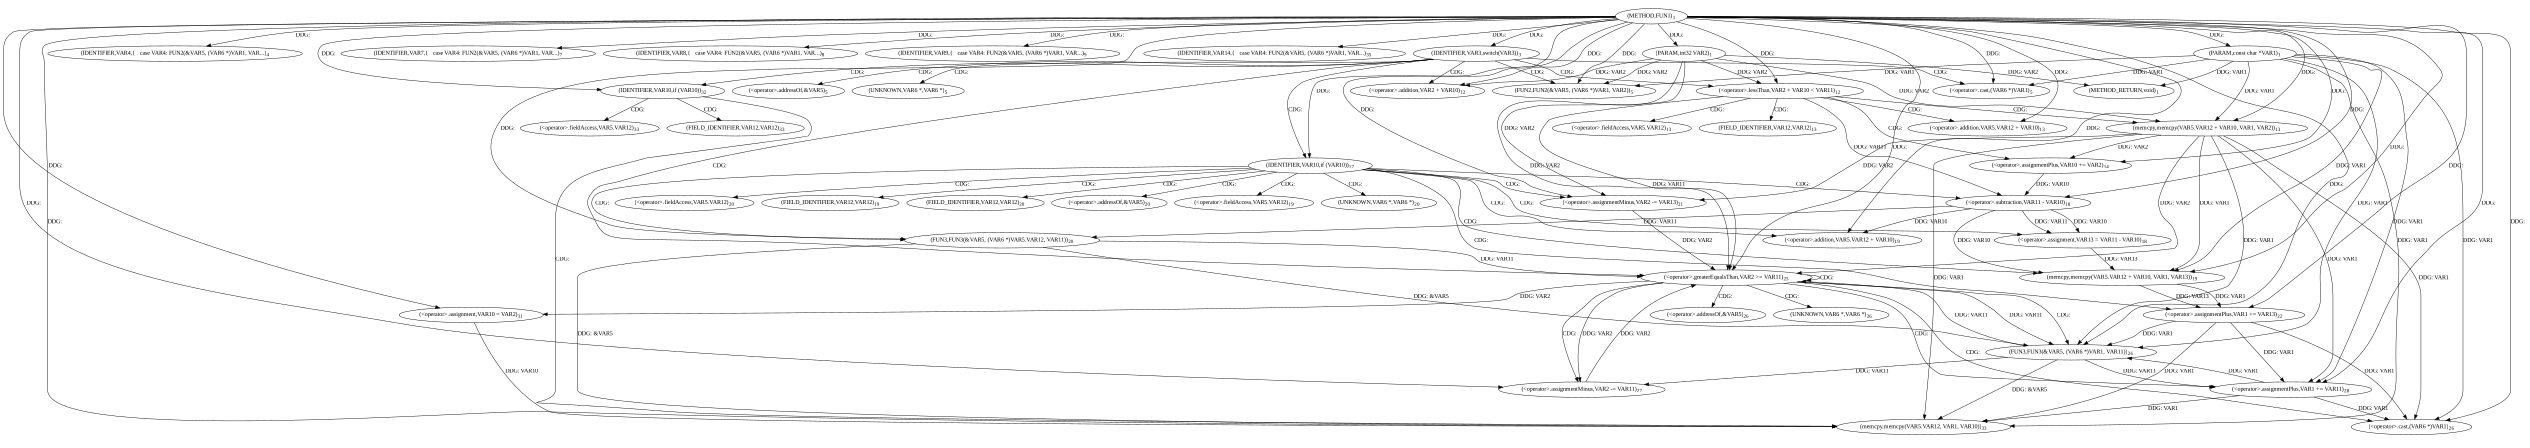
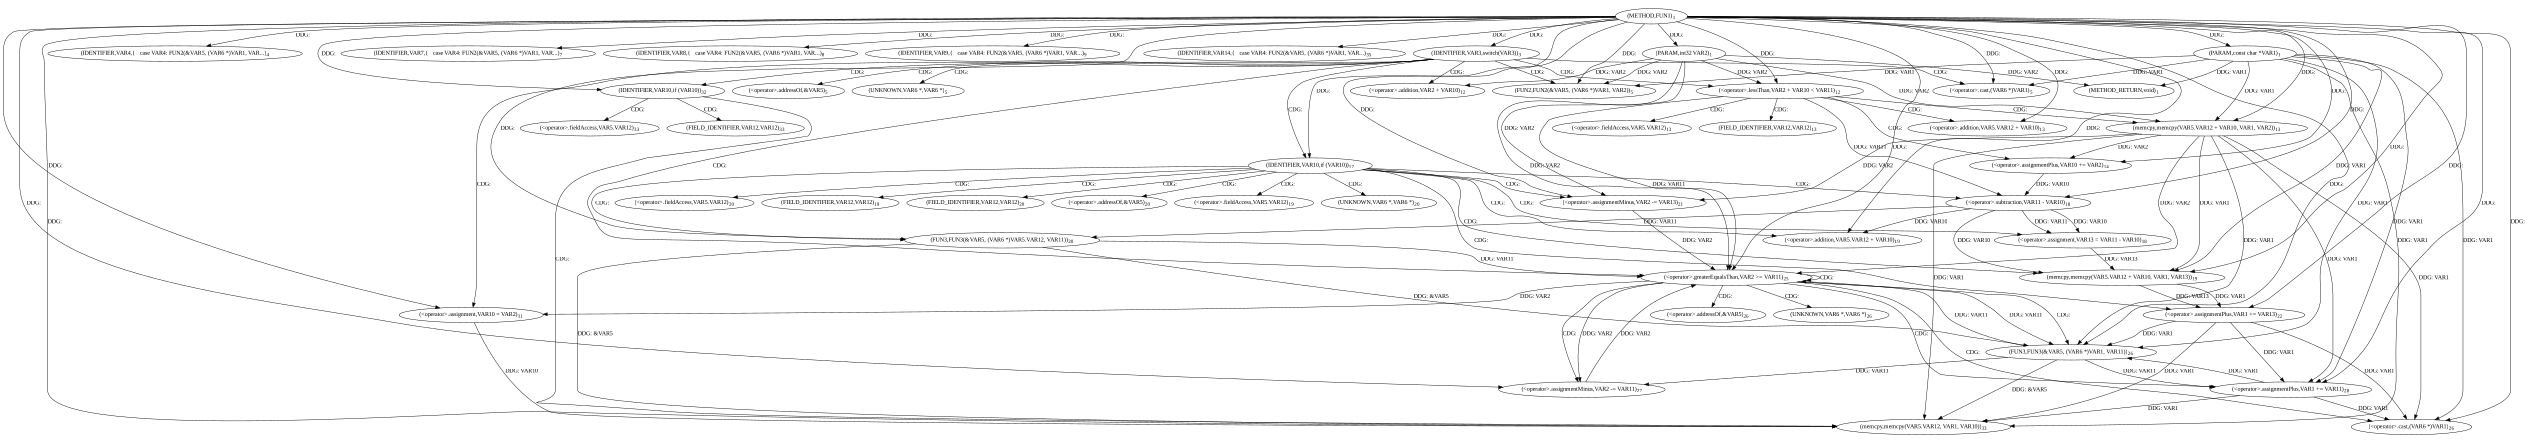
none -> (861, 63)
(1554, 67) -> none
